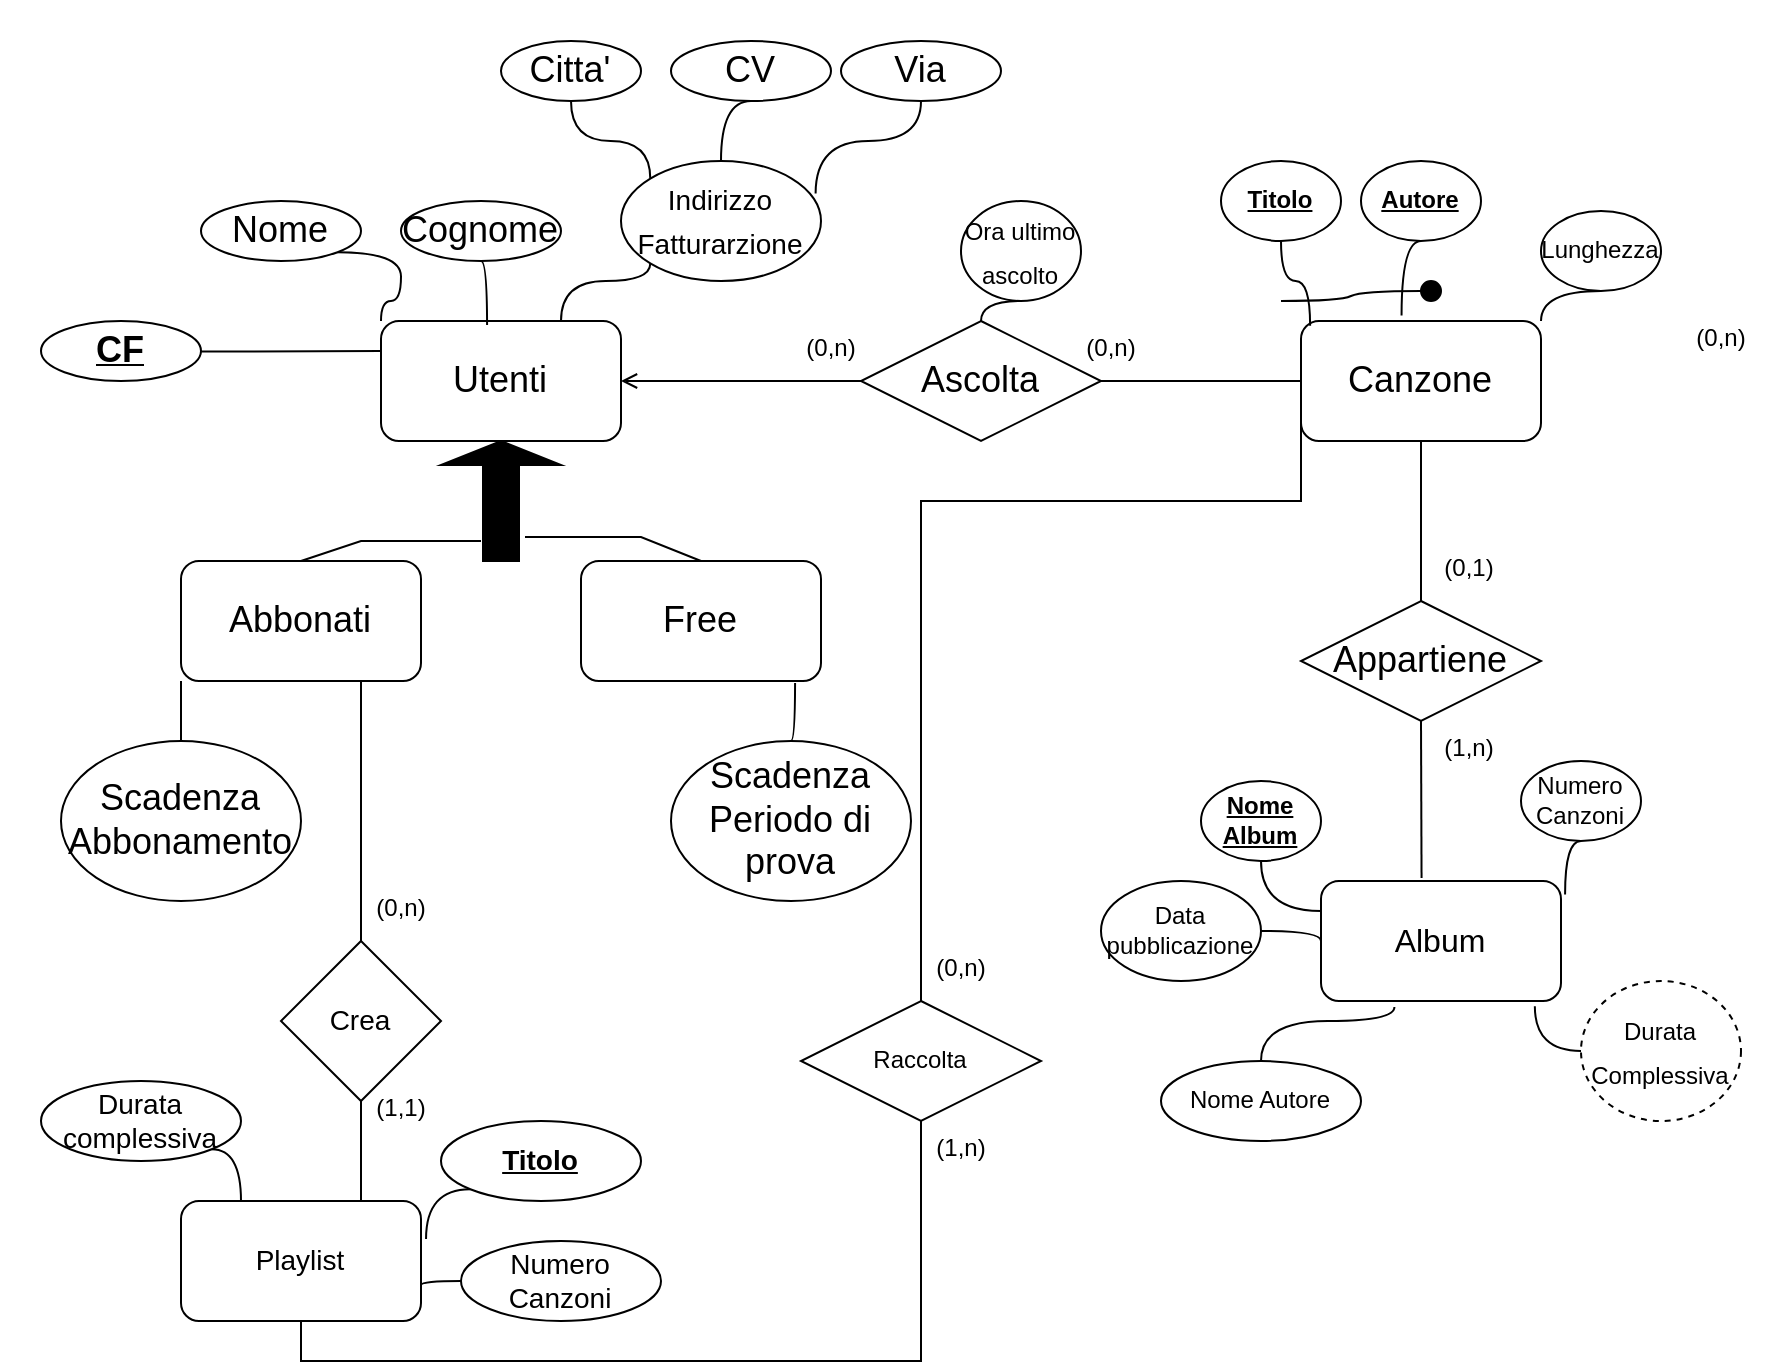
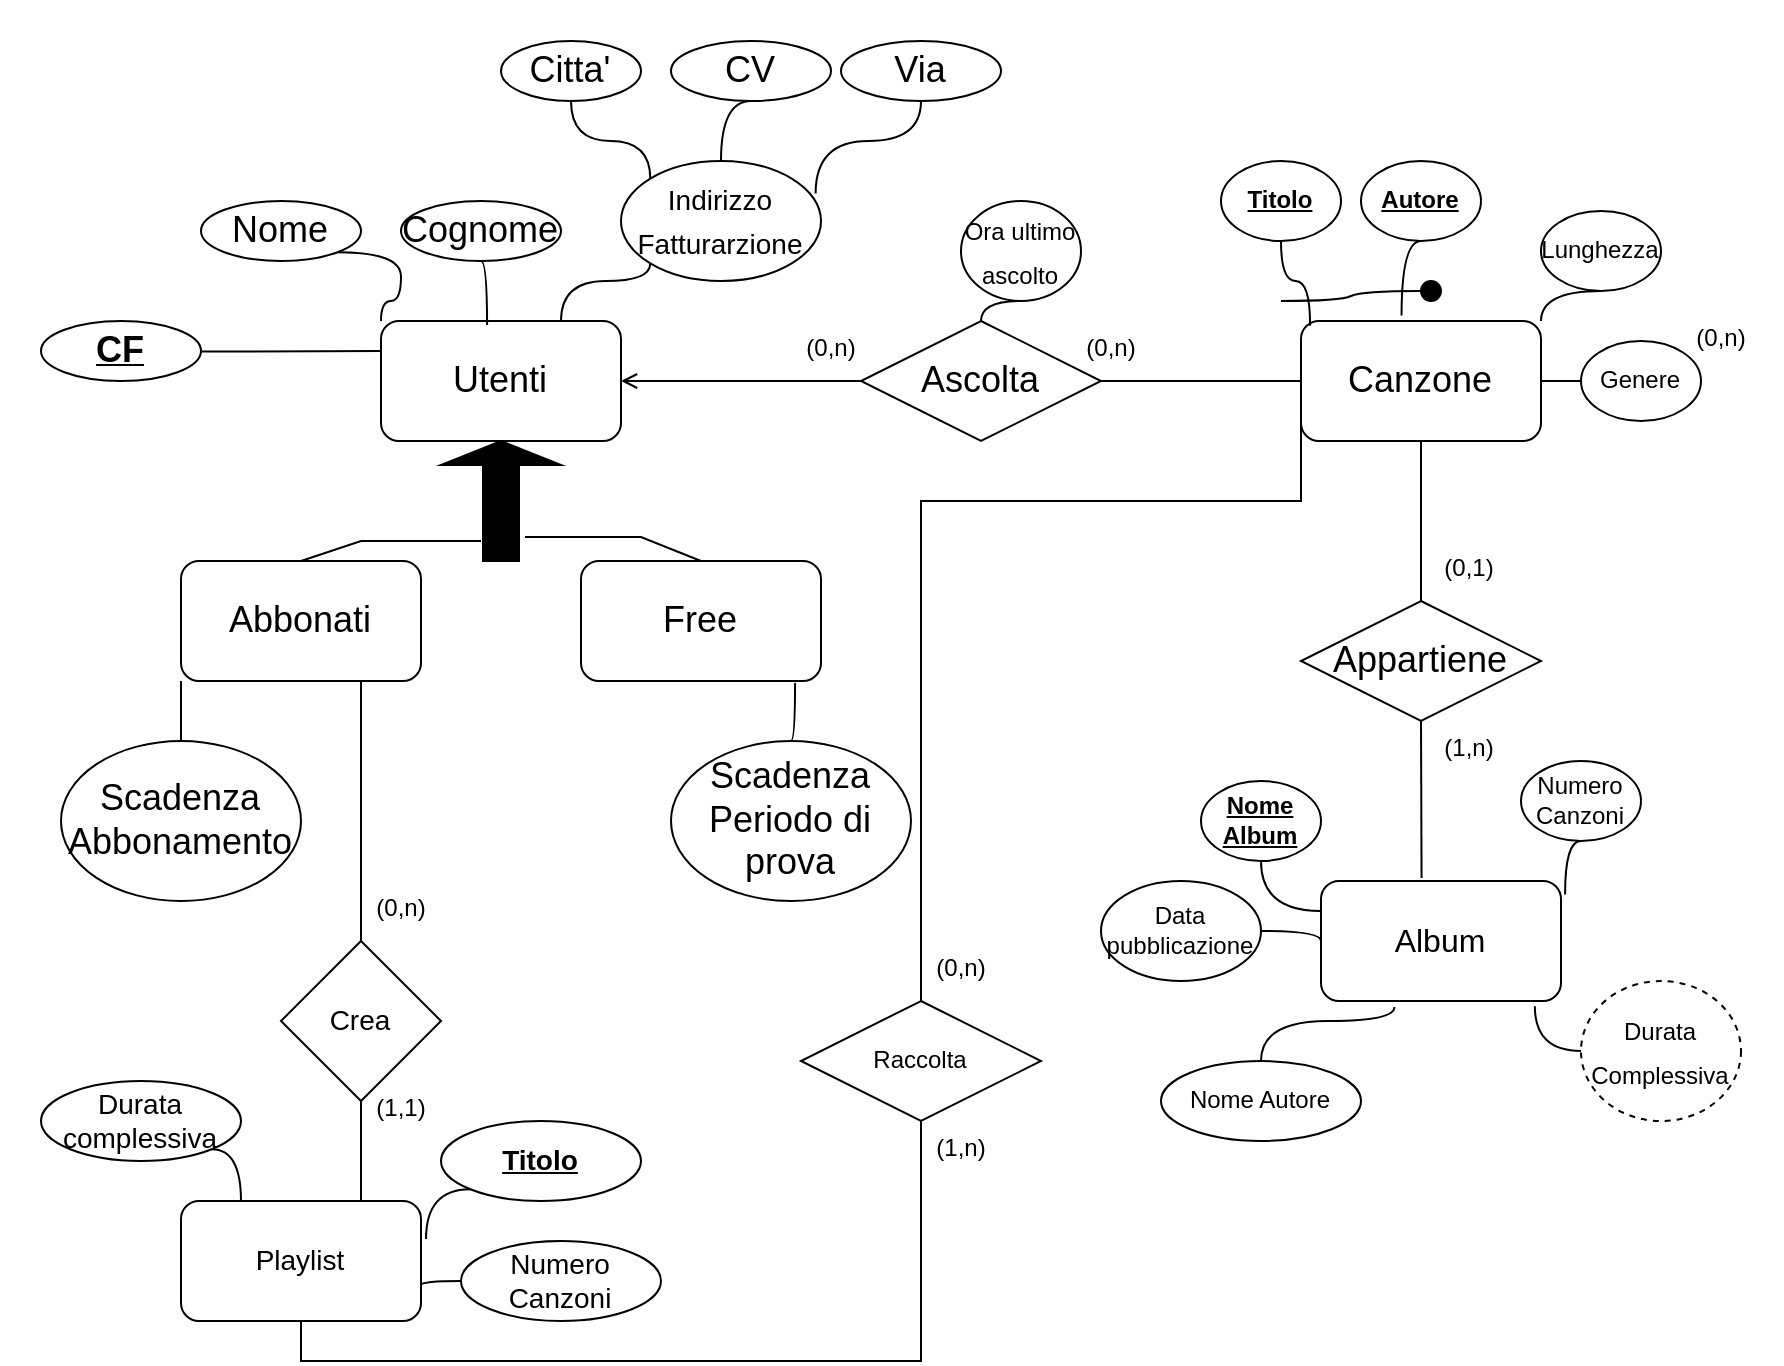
none -> (1561, 381)
none -> (1641, 381)
